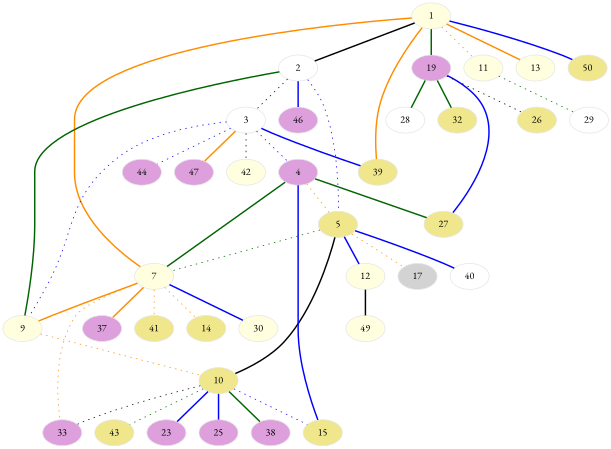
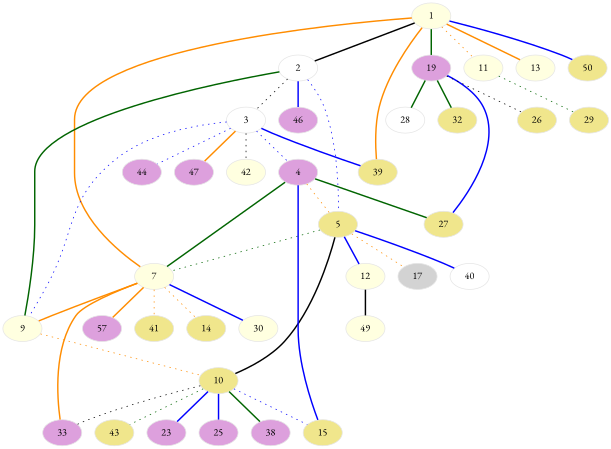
(589, 120) -> (589, 120)
(102, 329) -> (102, 329)
(67, 332) -> (67, 332)
